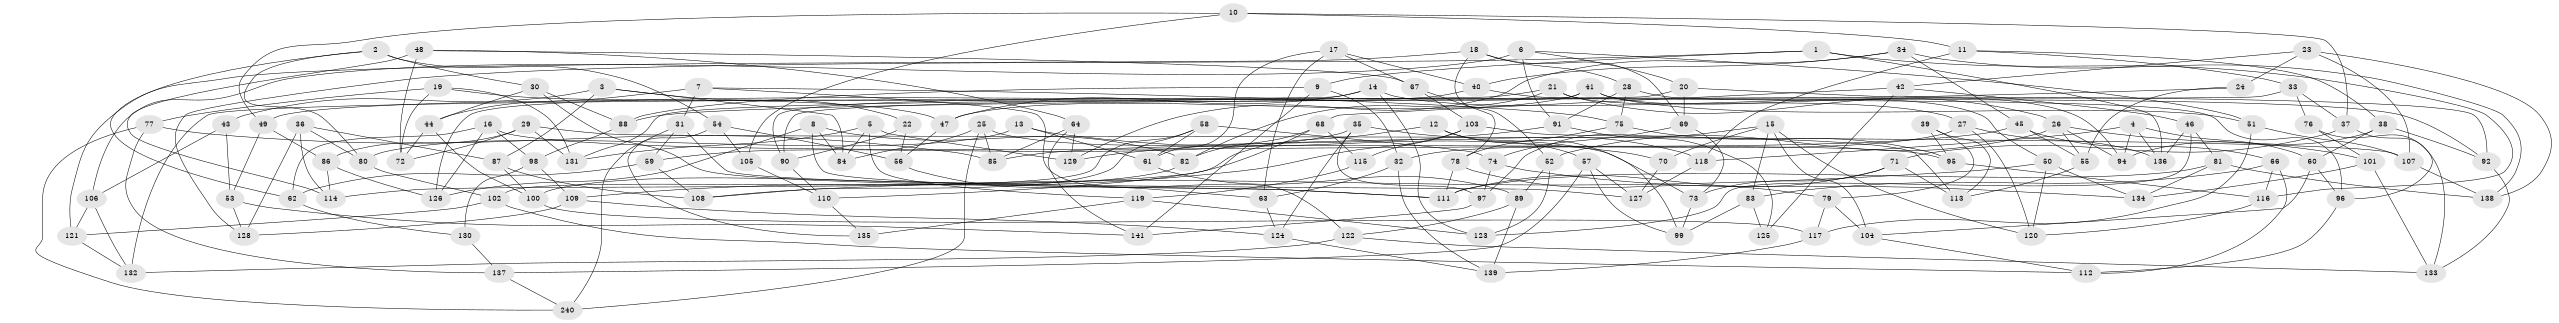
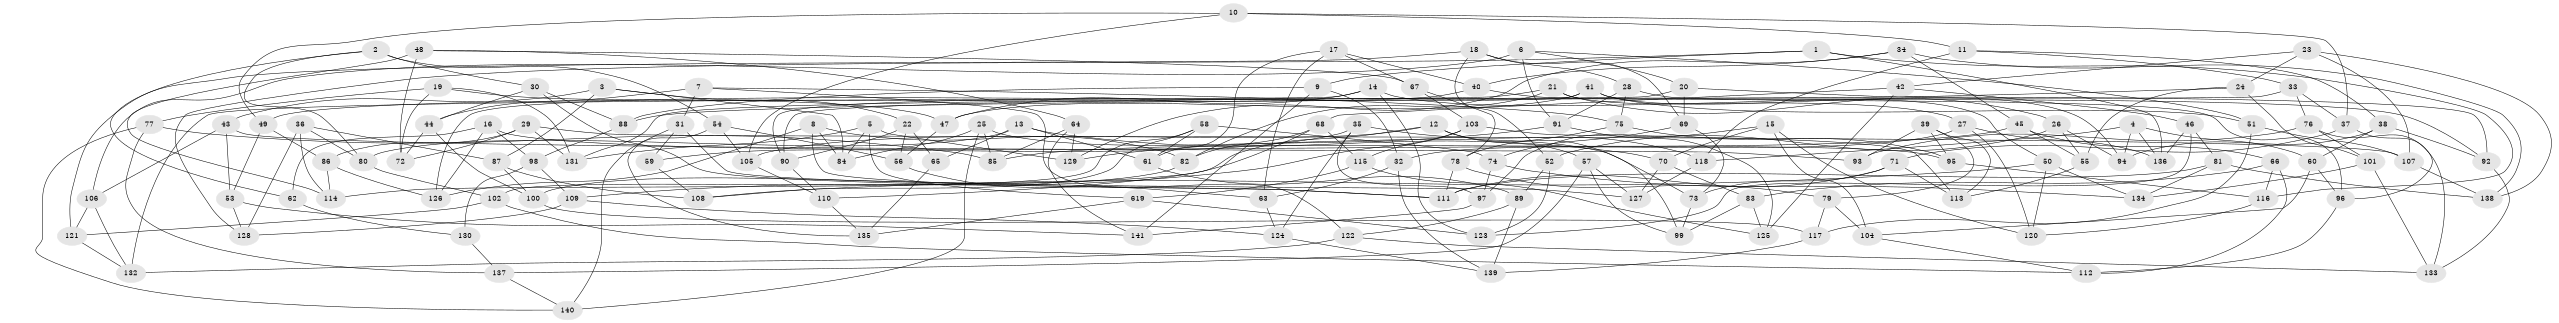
none -> (1089, 137)
(2185, 140) -> (2281, 126)
none -> (936, 162)
(1761, 162) -> (1702, 179)
none -> (1858, 162)
(469, 174) -> none
none -> (1571, 197)
(1138, 199) -> (1138, 199)
(568, 311) -> (568, 311)
